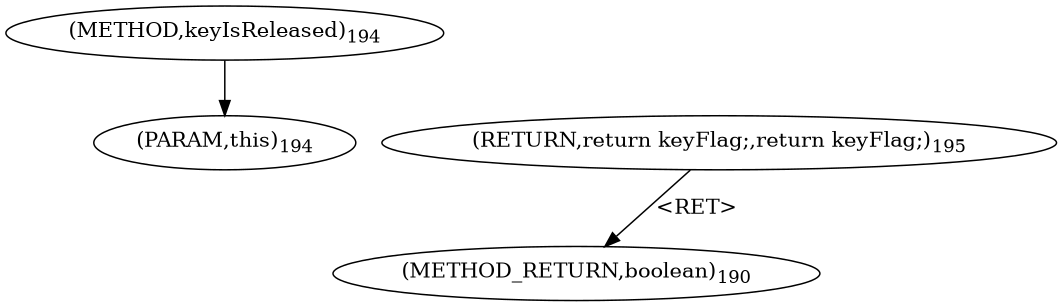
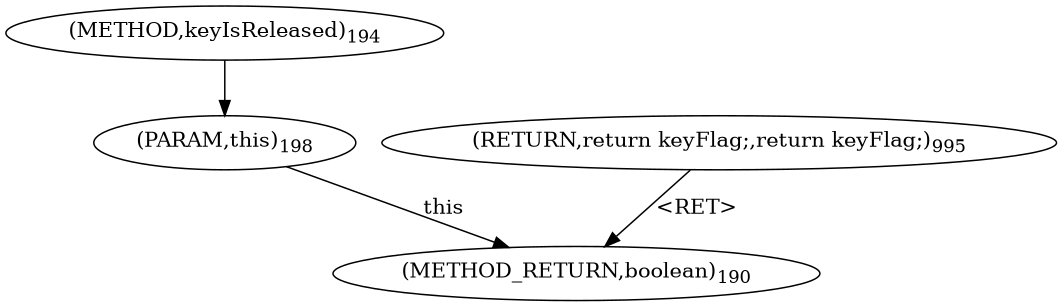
(296, 141) -> (296, 141)
(949, 141) -> (949, 141)
none -> (390, 204)
